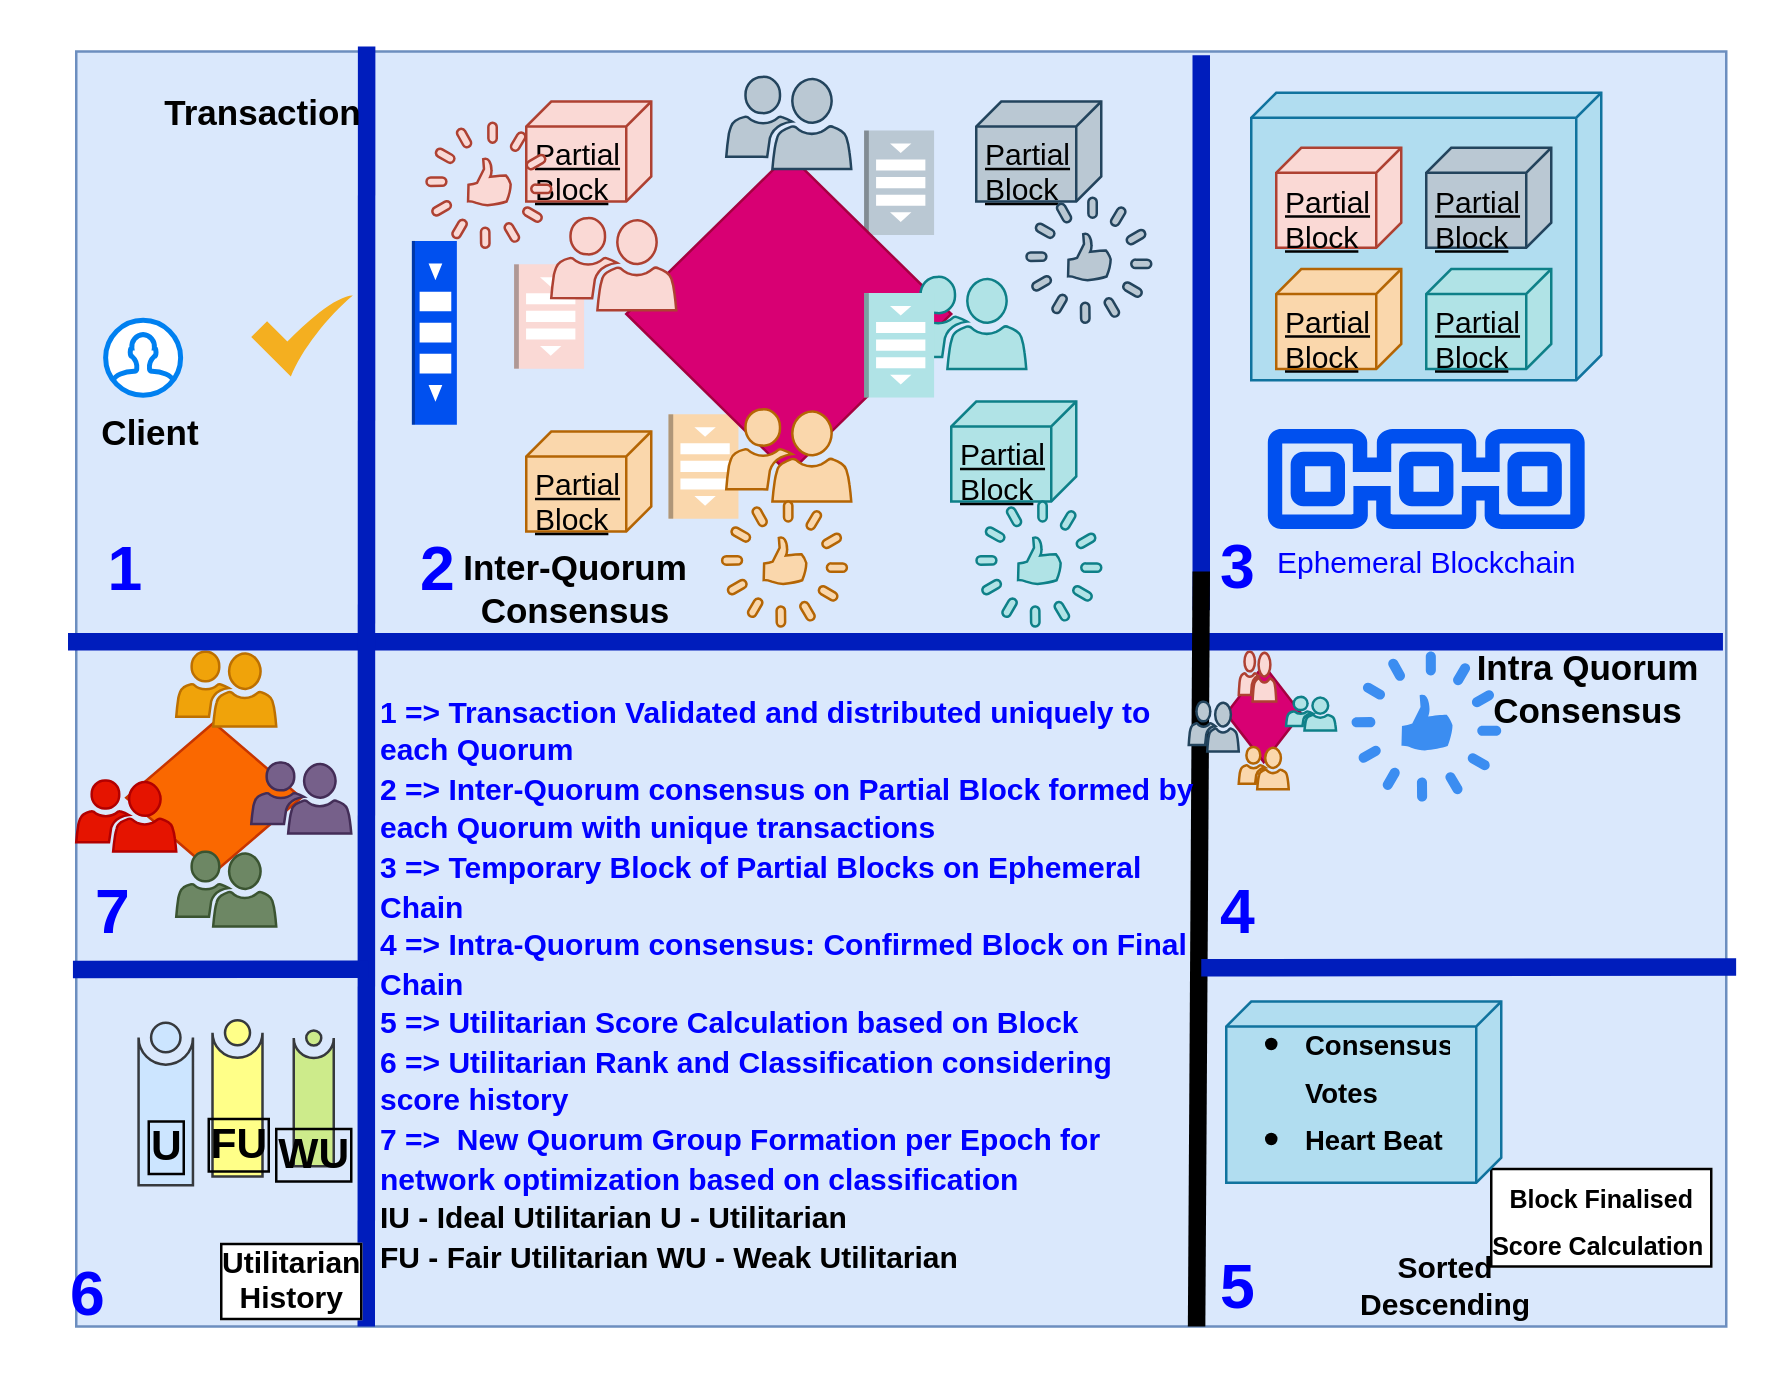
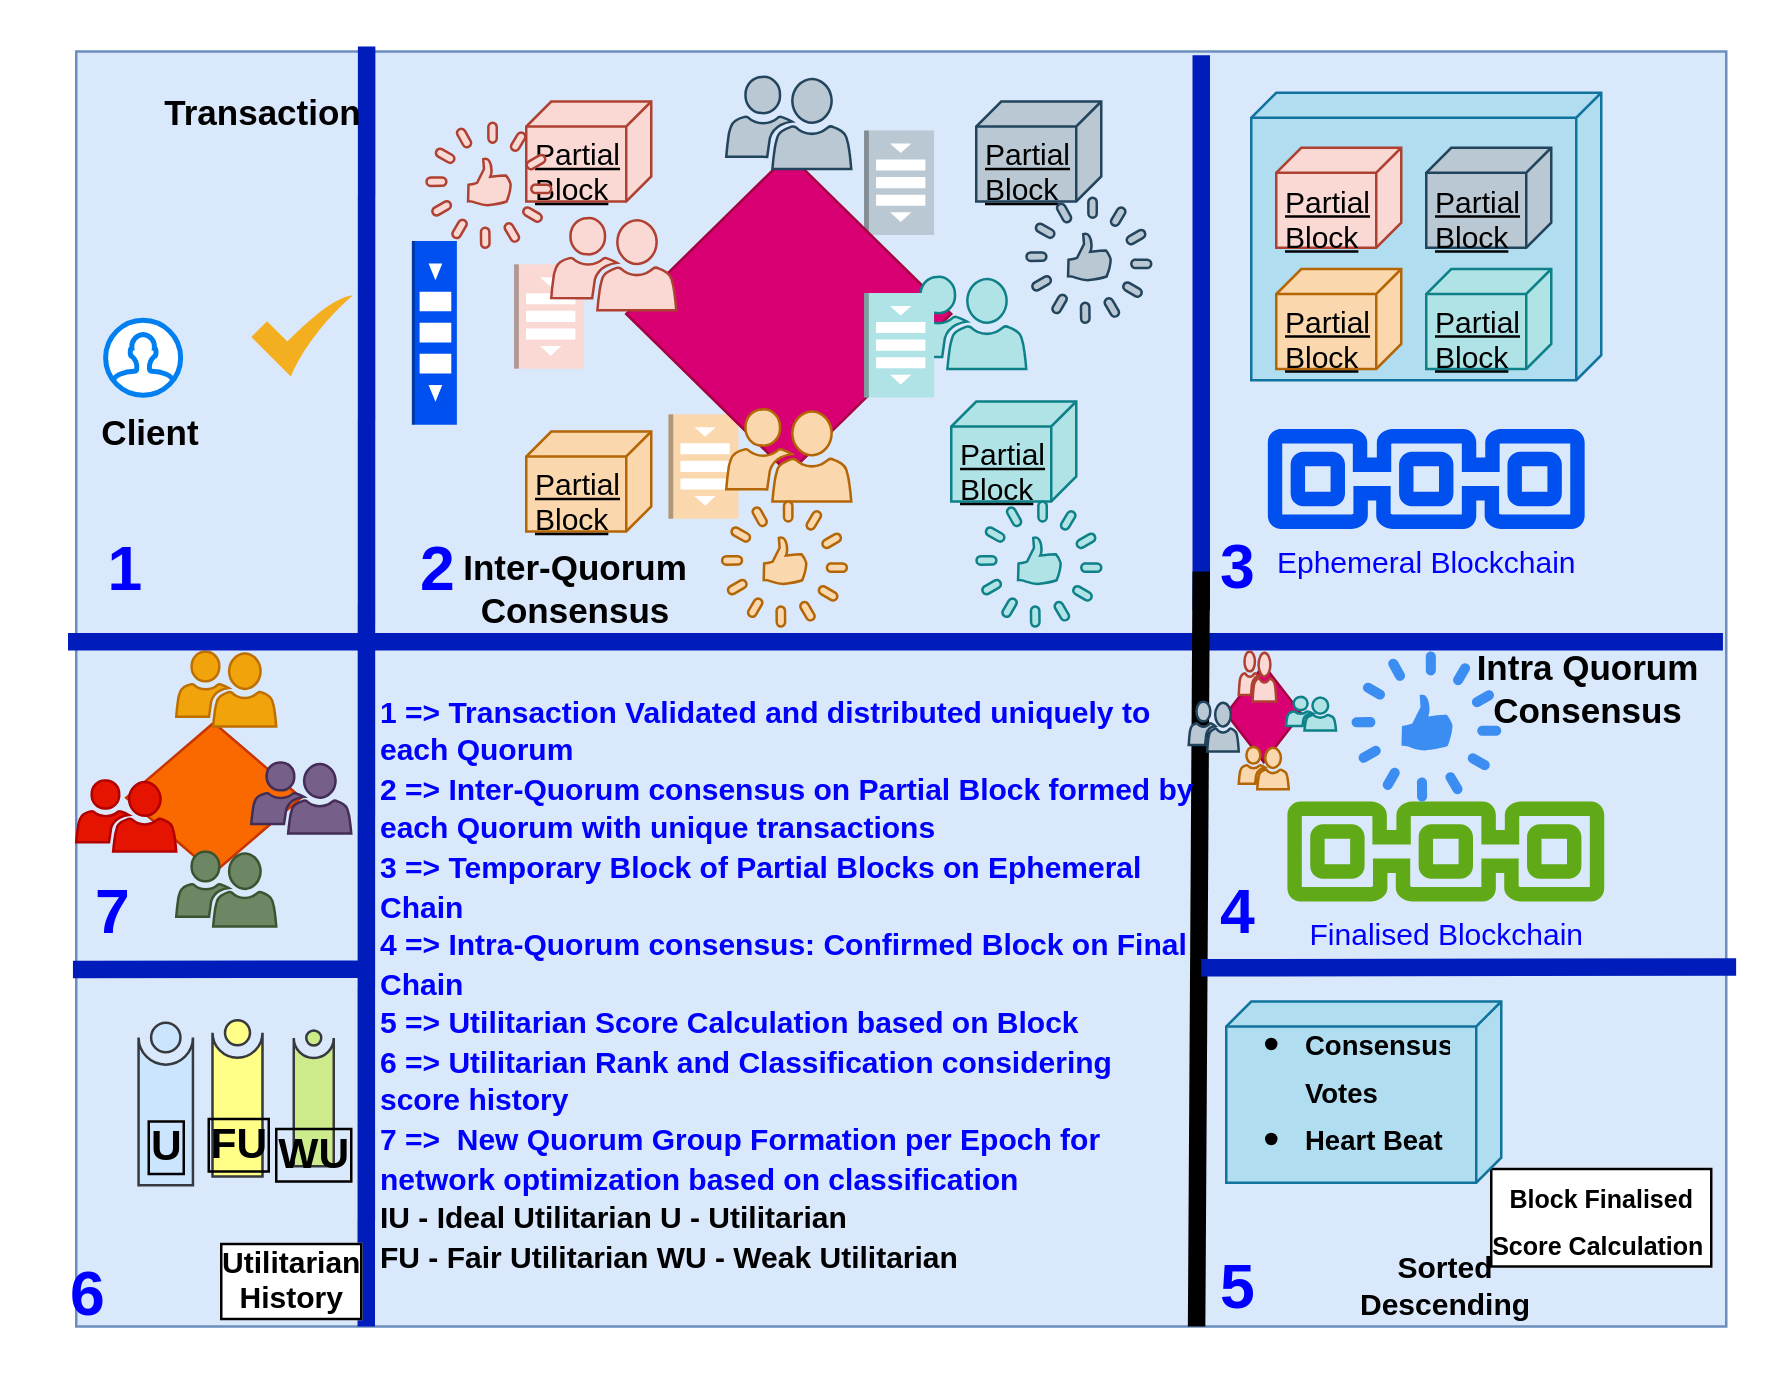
none -> (1446, 851)
